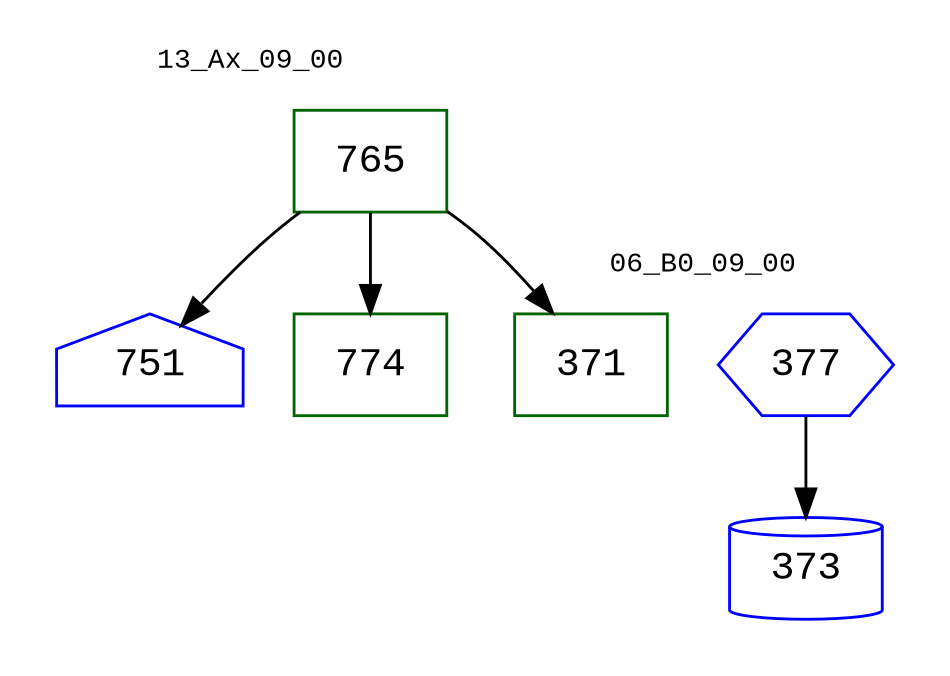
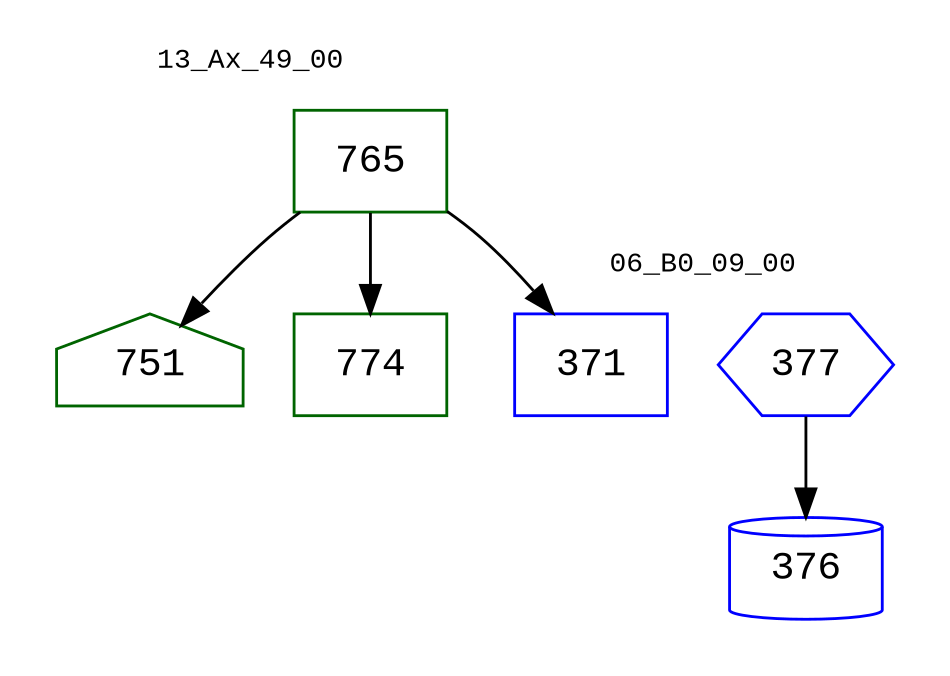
(252, 61) -> (252, 61)
(150, 365) -> (150, 365)
(591, 365) -> (591, 365)
(806, 568) -> (806, 568)
